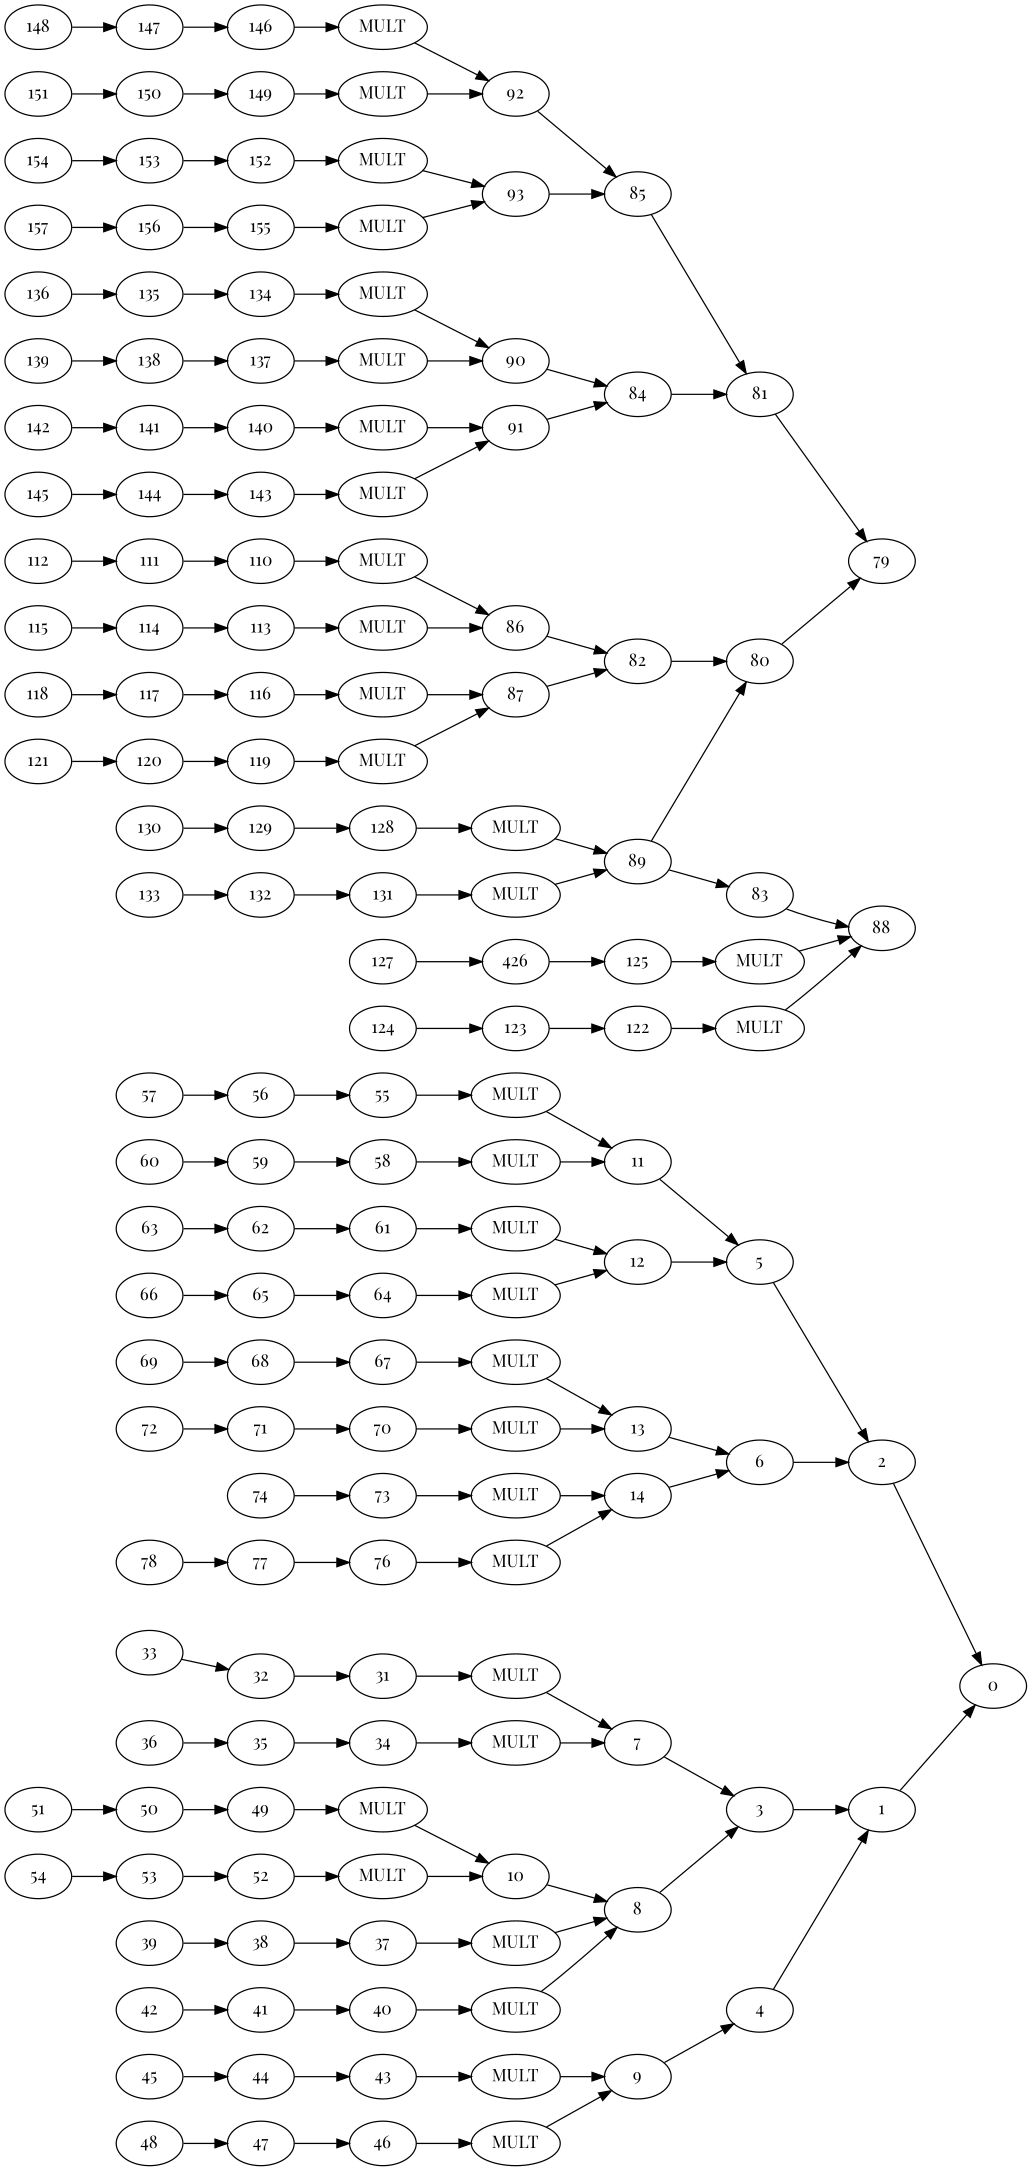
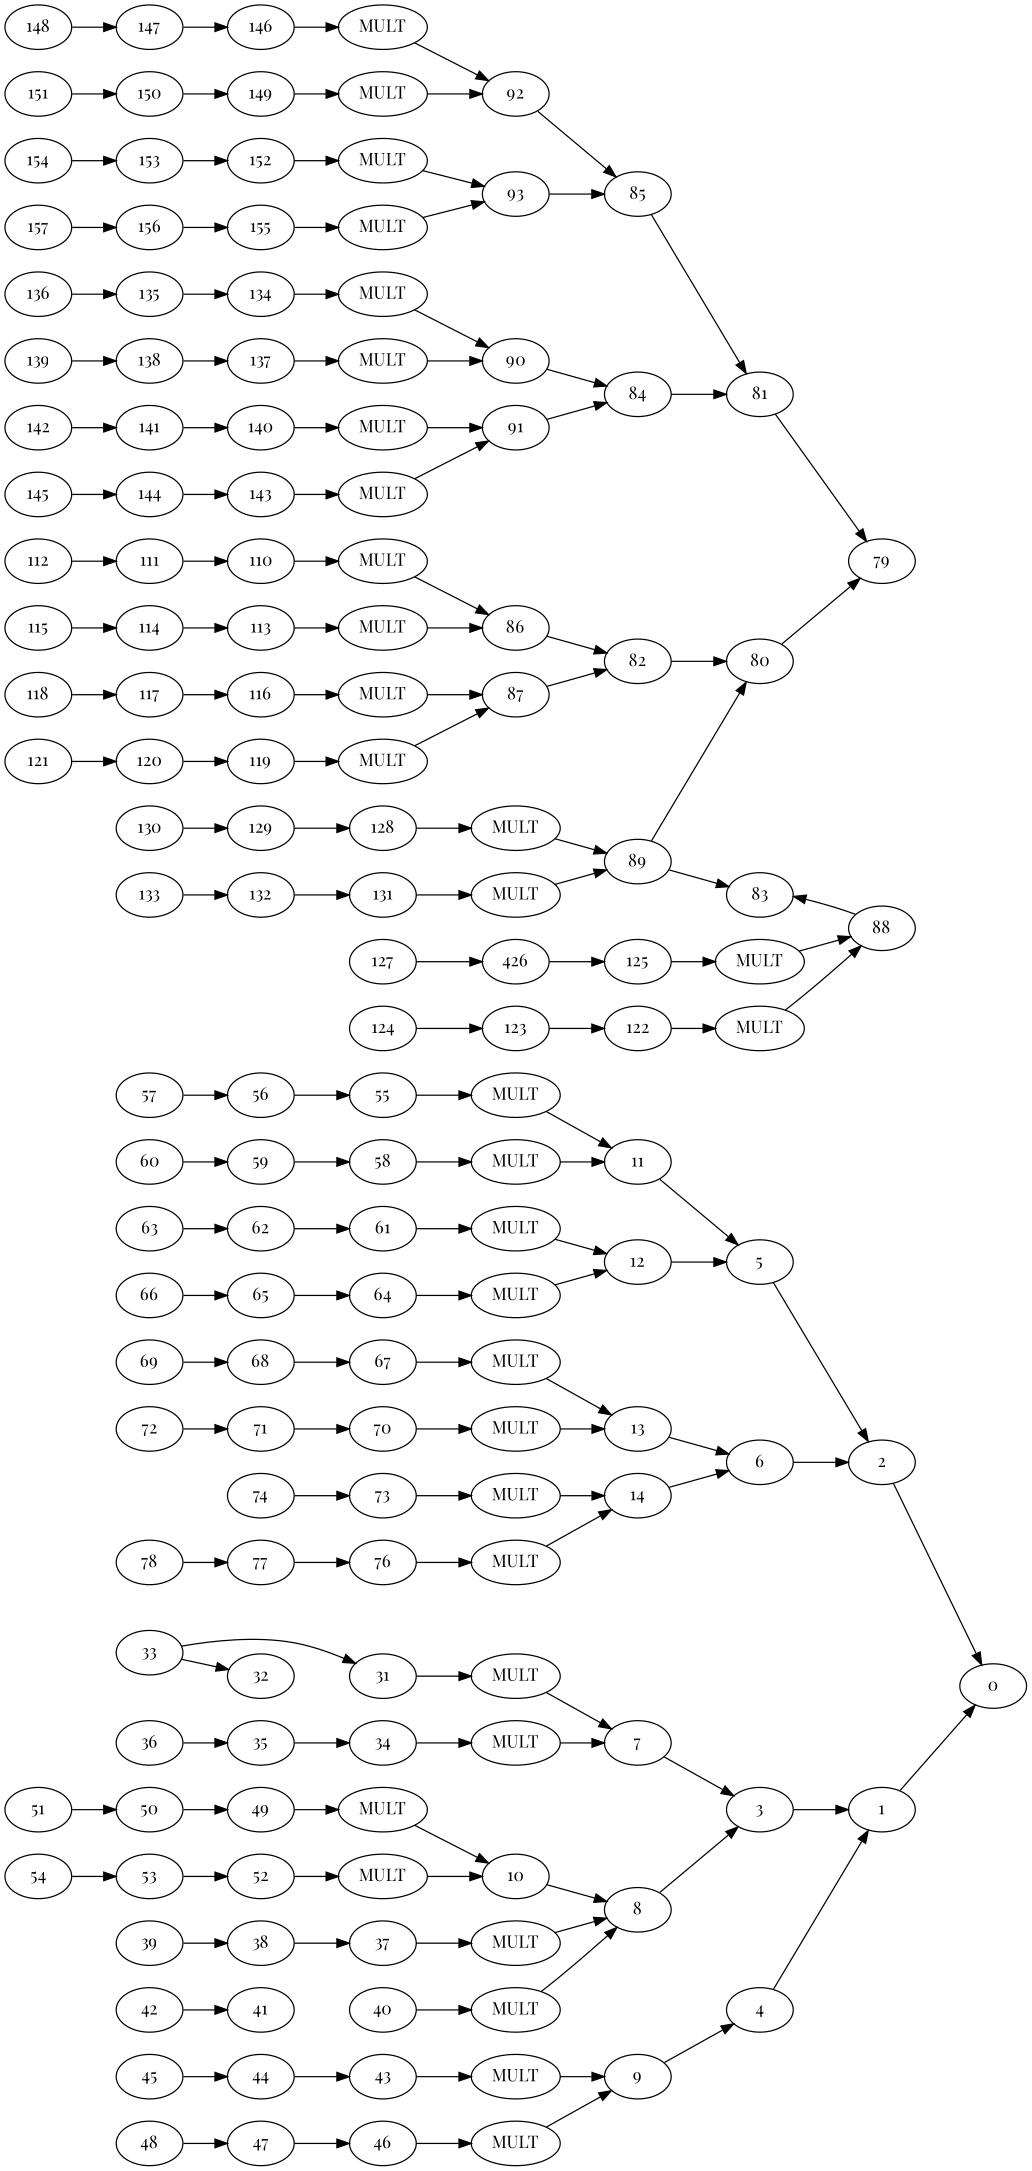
(811, 917) -> (831, 906)
(316, 1676) -> (264, 1640)
(316, 2010) -> none
